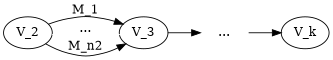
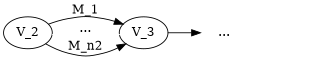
(305, 33) -> none
